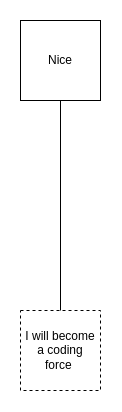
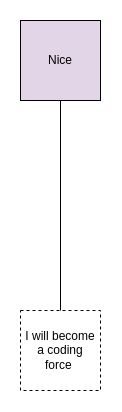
(61, 61) -> (61, 61)
